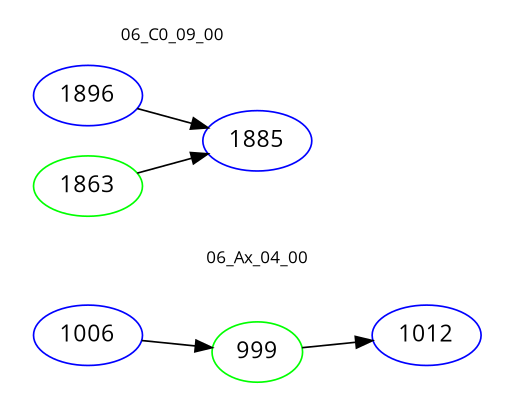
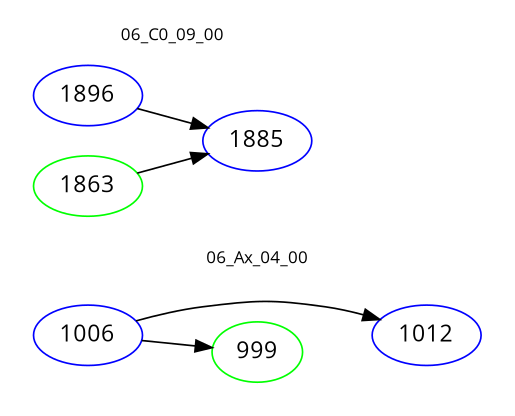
(329, 345) -> (249, 302)
